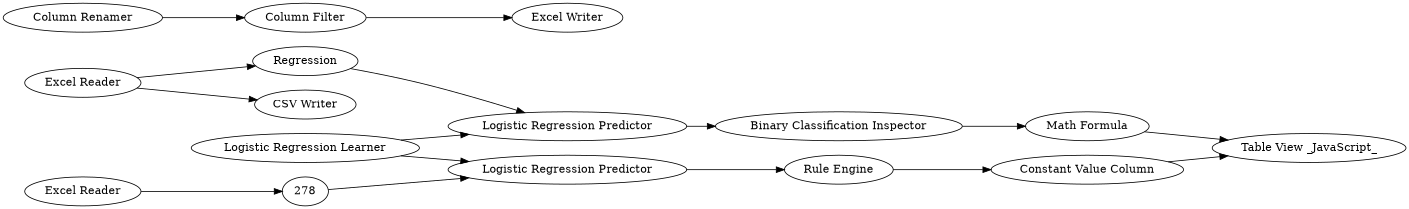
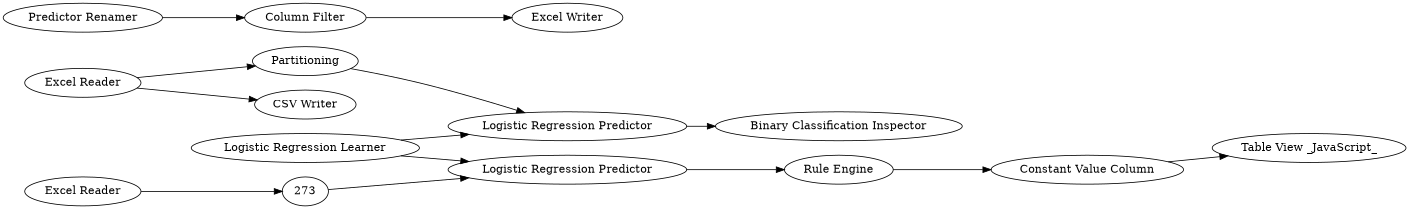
(83, 18) -> (83, 18)
(305, 61) -> (305, 61)
(1087, 126) -> none
(305, 191) -> (305, 191)
